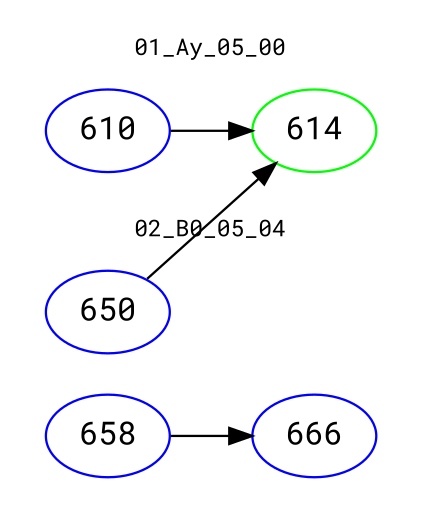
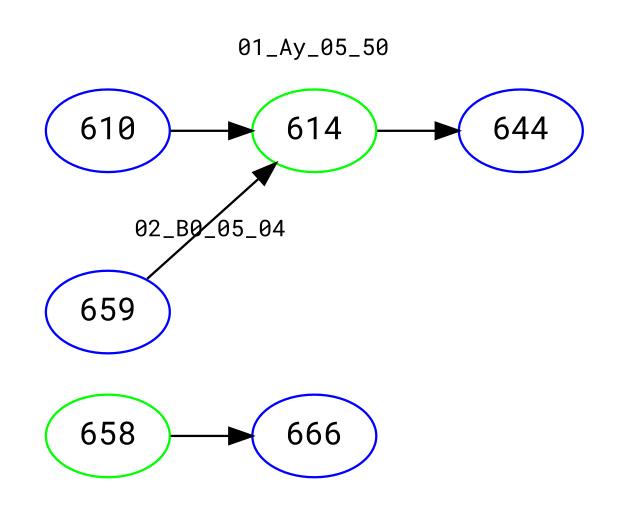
(211, 49) -> (314, 49)
none -> (521, 131)
(108, 312) -> (108, 312)
(108, 436) -> (108, 436)
